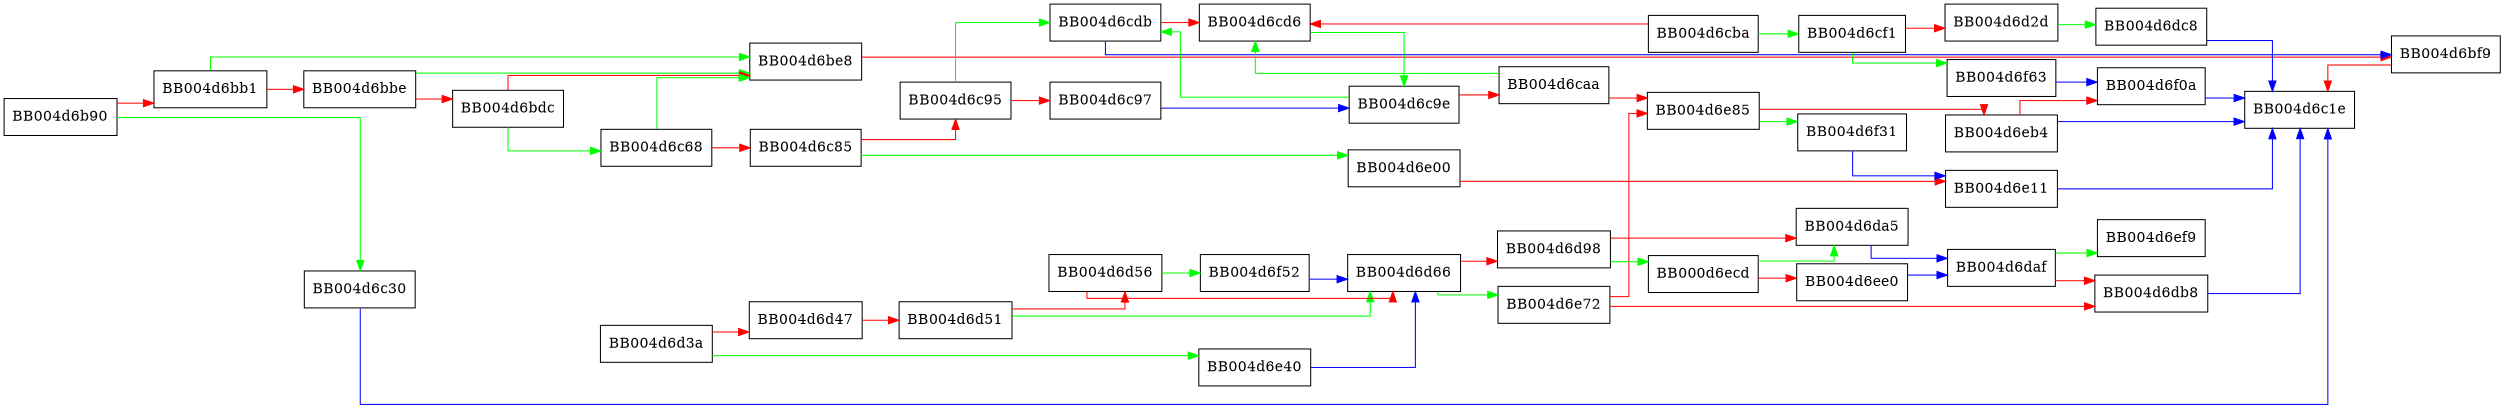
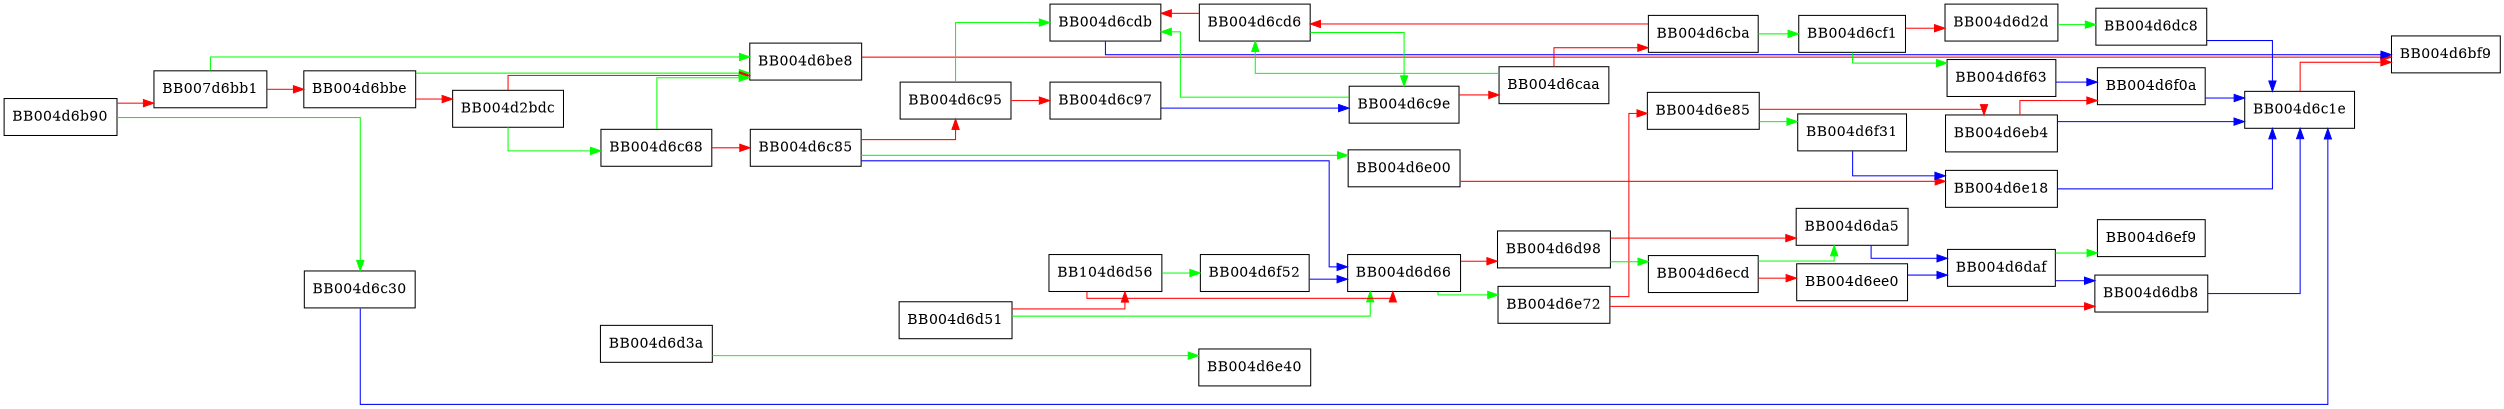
(1175, 23) -> (1185, 13)
(2352, 65) -> (2300, 64)
(210, 89) -> (210, 89)
(1623, 98) -> (1587, 48)
(508, 109) -> (508, 109)
(2001, 189) -> (2001, 189)
(1105, 273) -> (1105, 273)
(1703, 274) -> (1703, 274)
(2070, 281) -> (2070, 281)
(806, 320) -> none
(1396, 367) -> (1152, 161)
